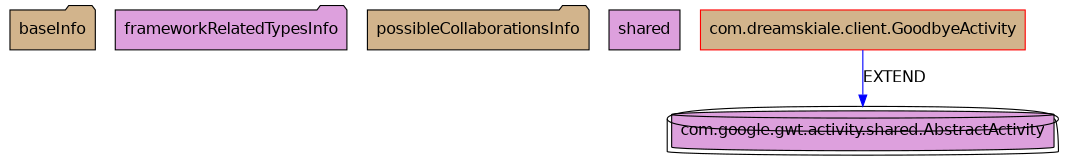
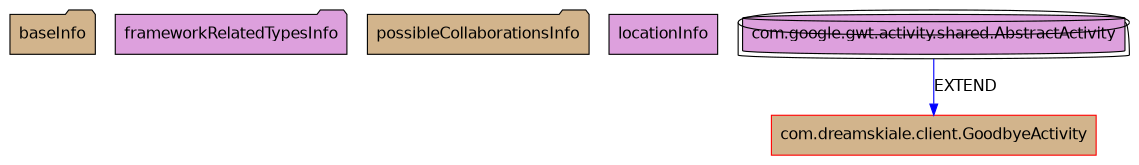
(644, 30) -> (663, 34)
(863, 72) -> (934, 81)
